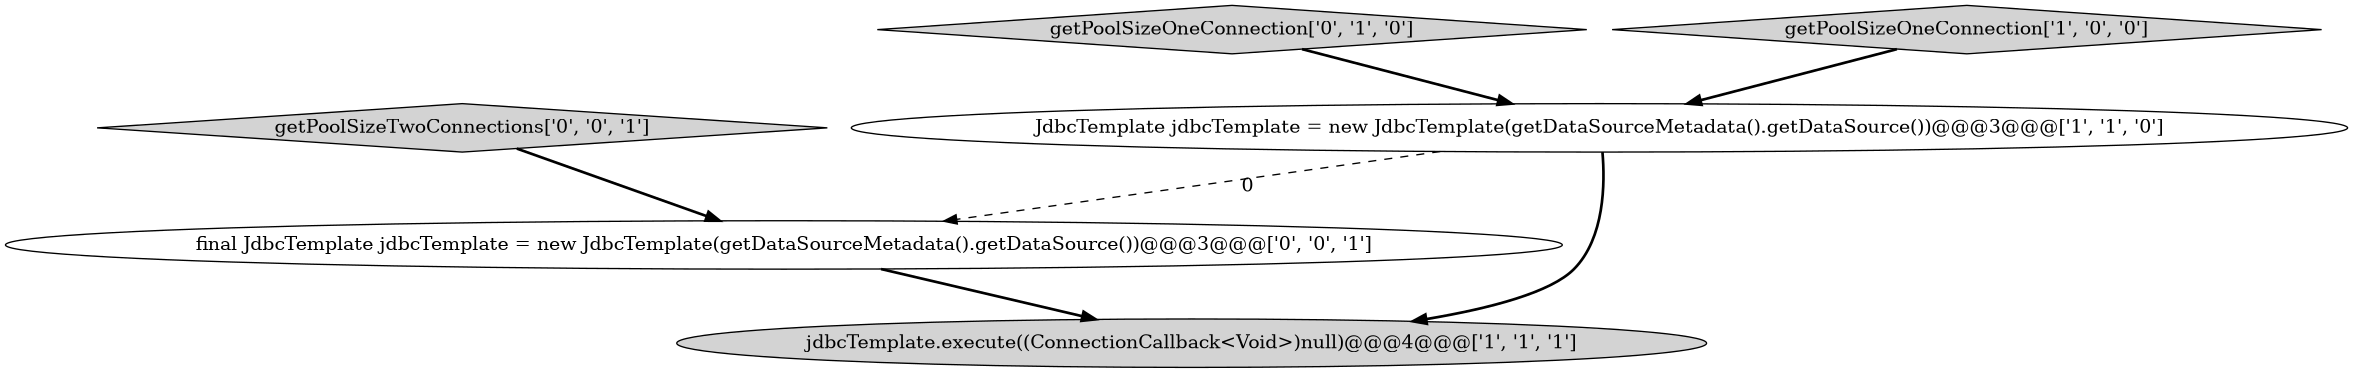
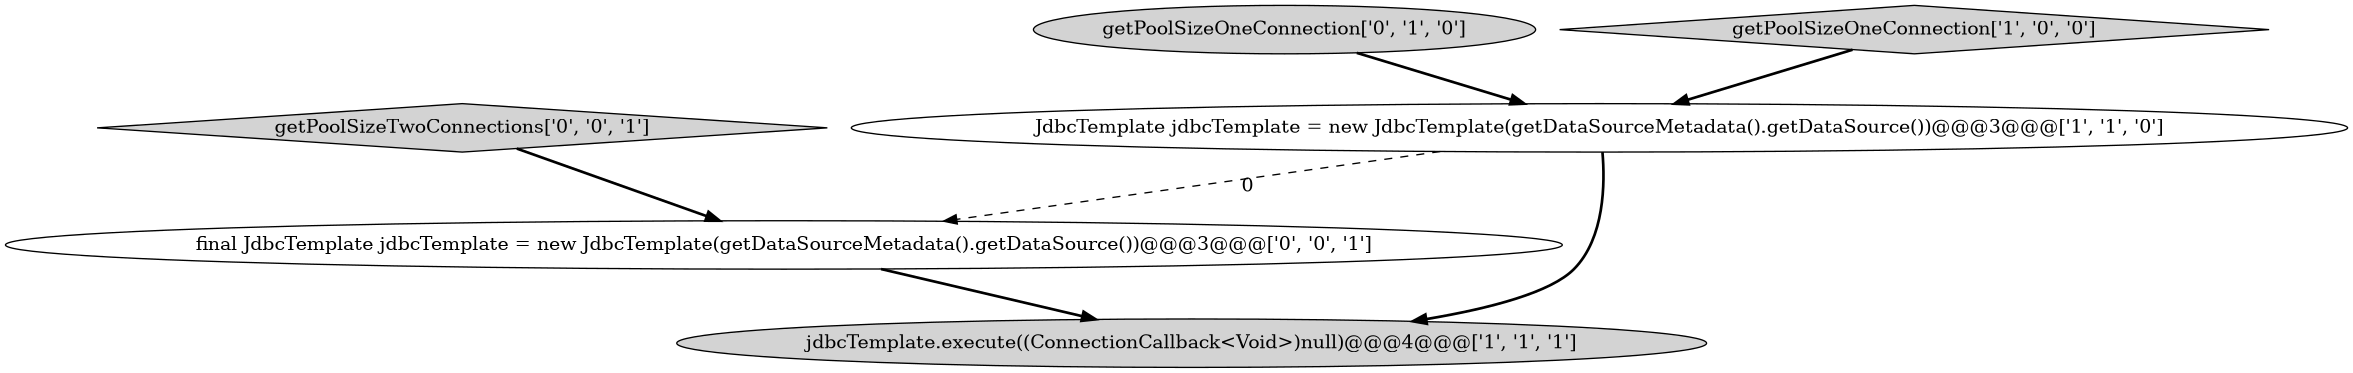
(1232, 30) -> (1285, 30)
